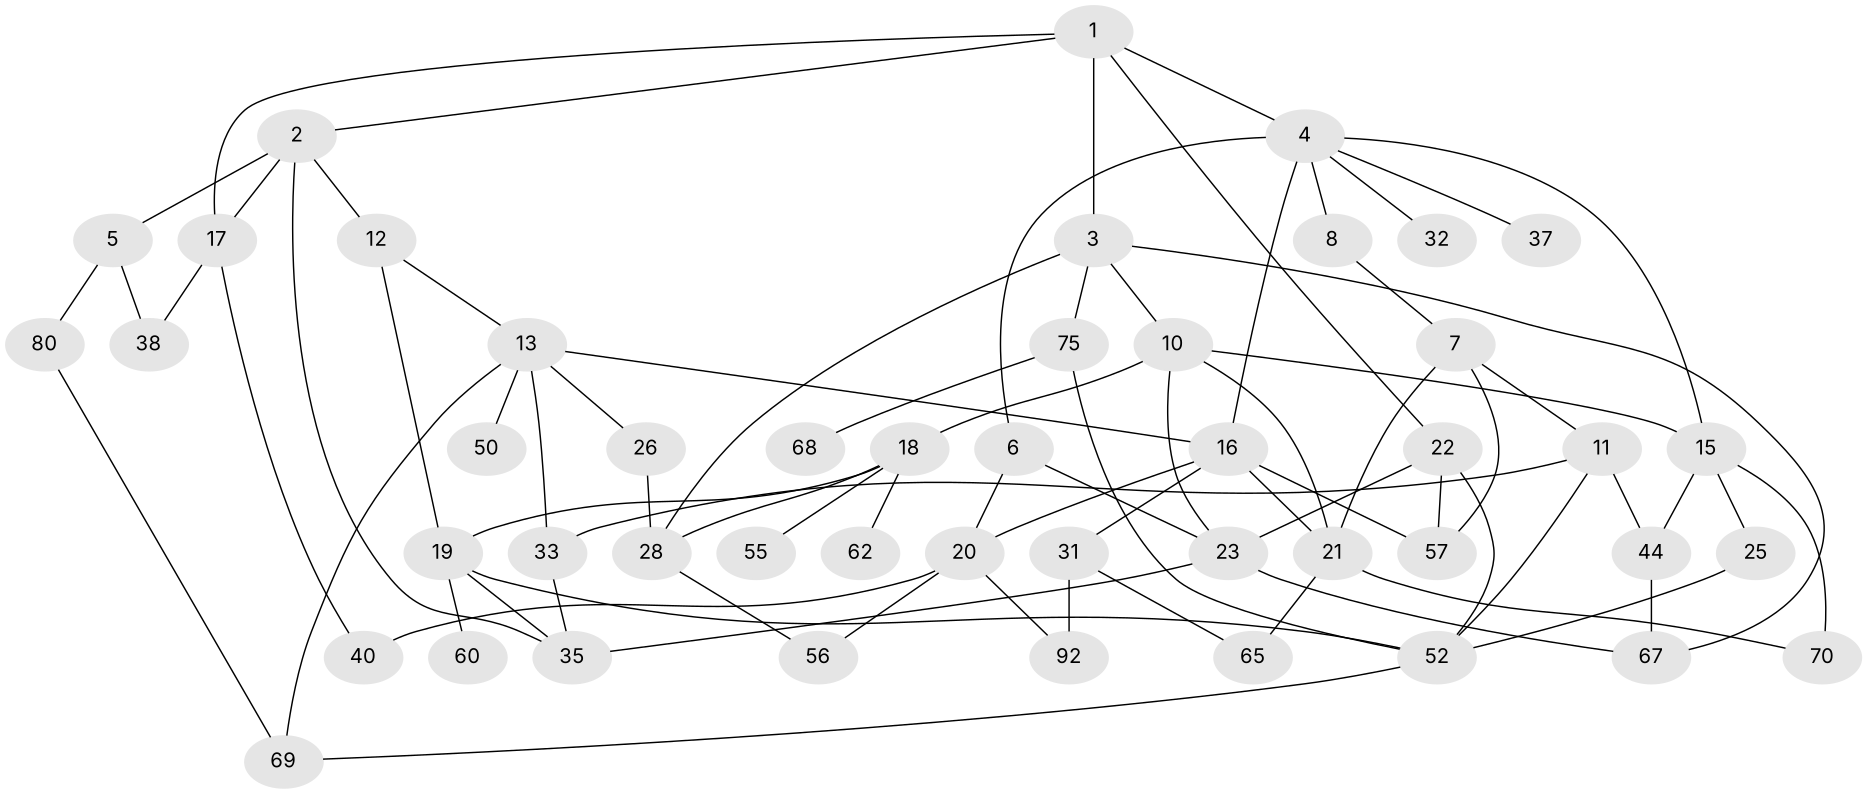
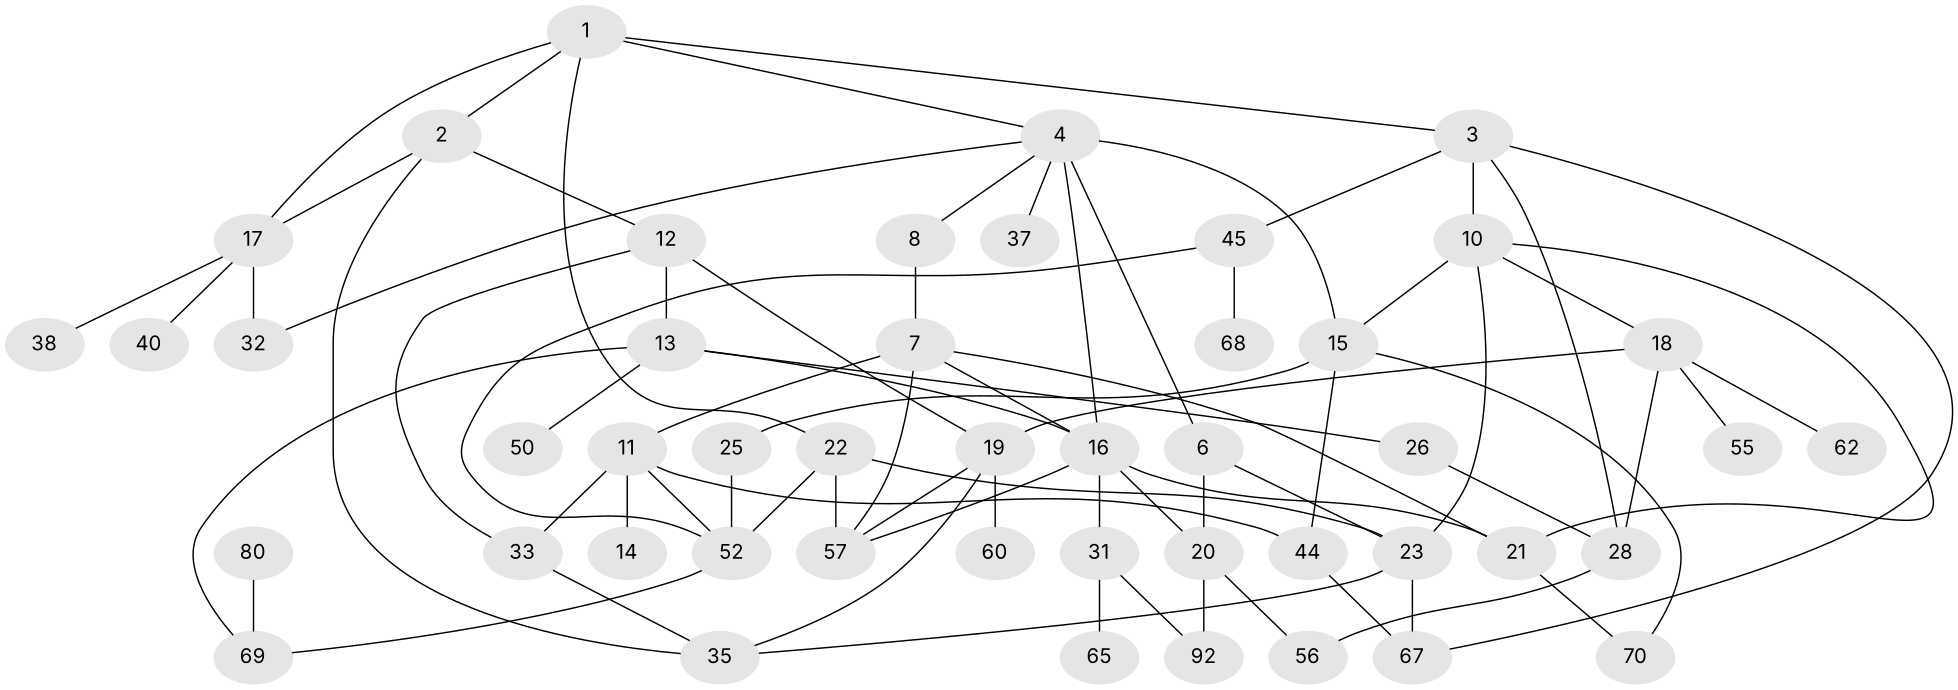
(113, 240) -> none
none -> (254, 293)
(1069, 345) -> (1234, 240)
none -> (1023, 405)
(541, 449) -> (411, 337)
none -> (627, 553)
(692, 606) -> none
(1293, 606) -> none
(935, 621) -> (928, 493)
